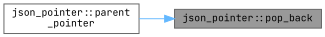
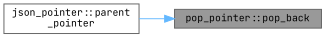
(248, 19) -> (248, 19)
